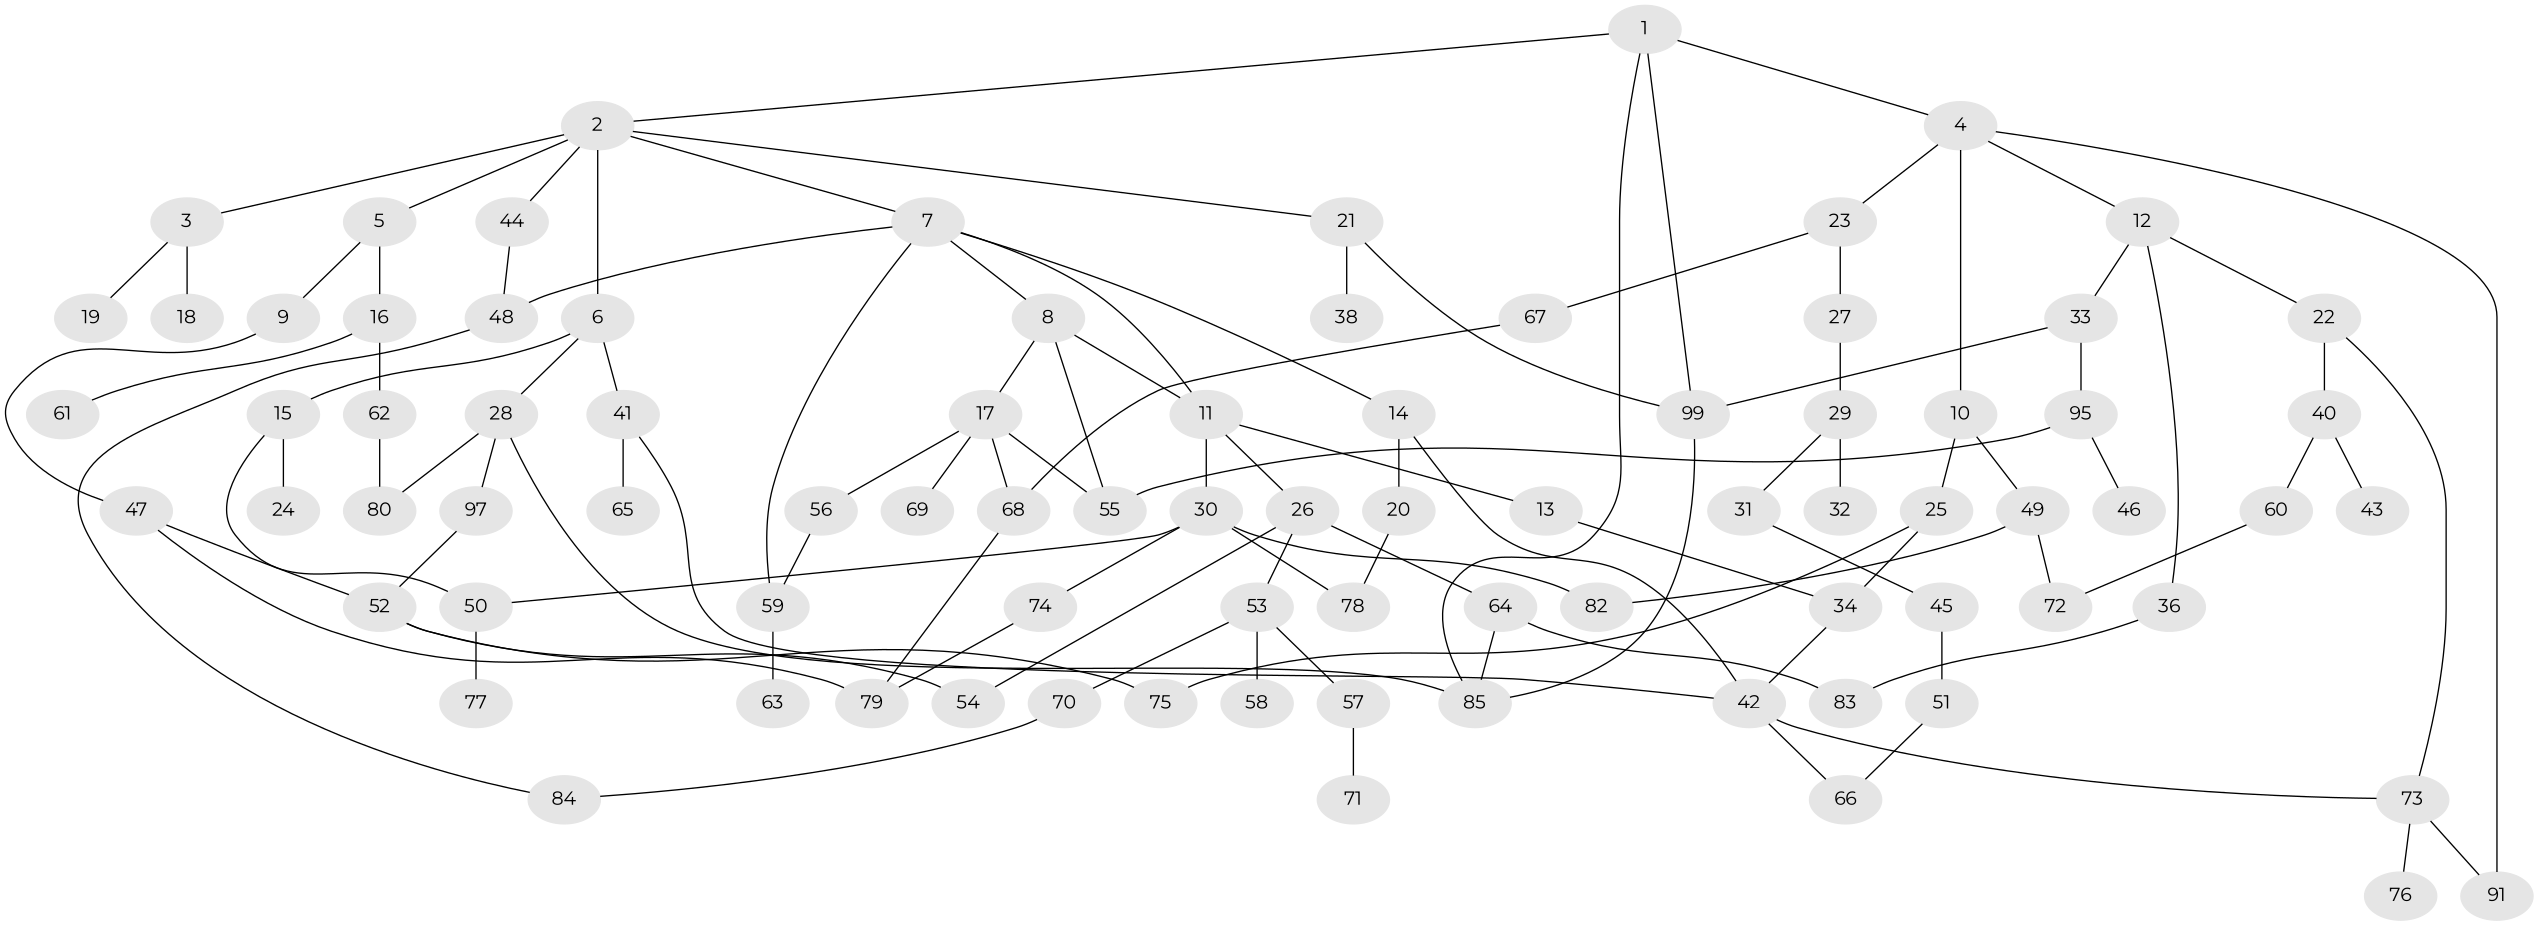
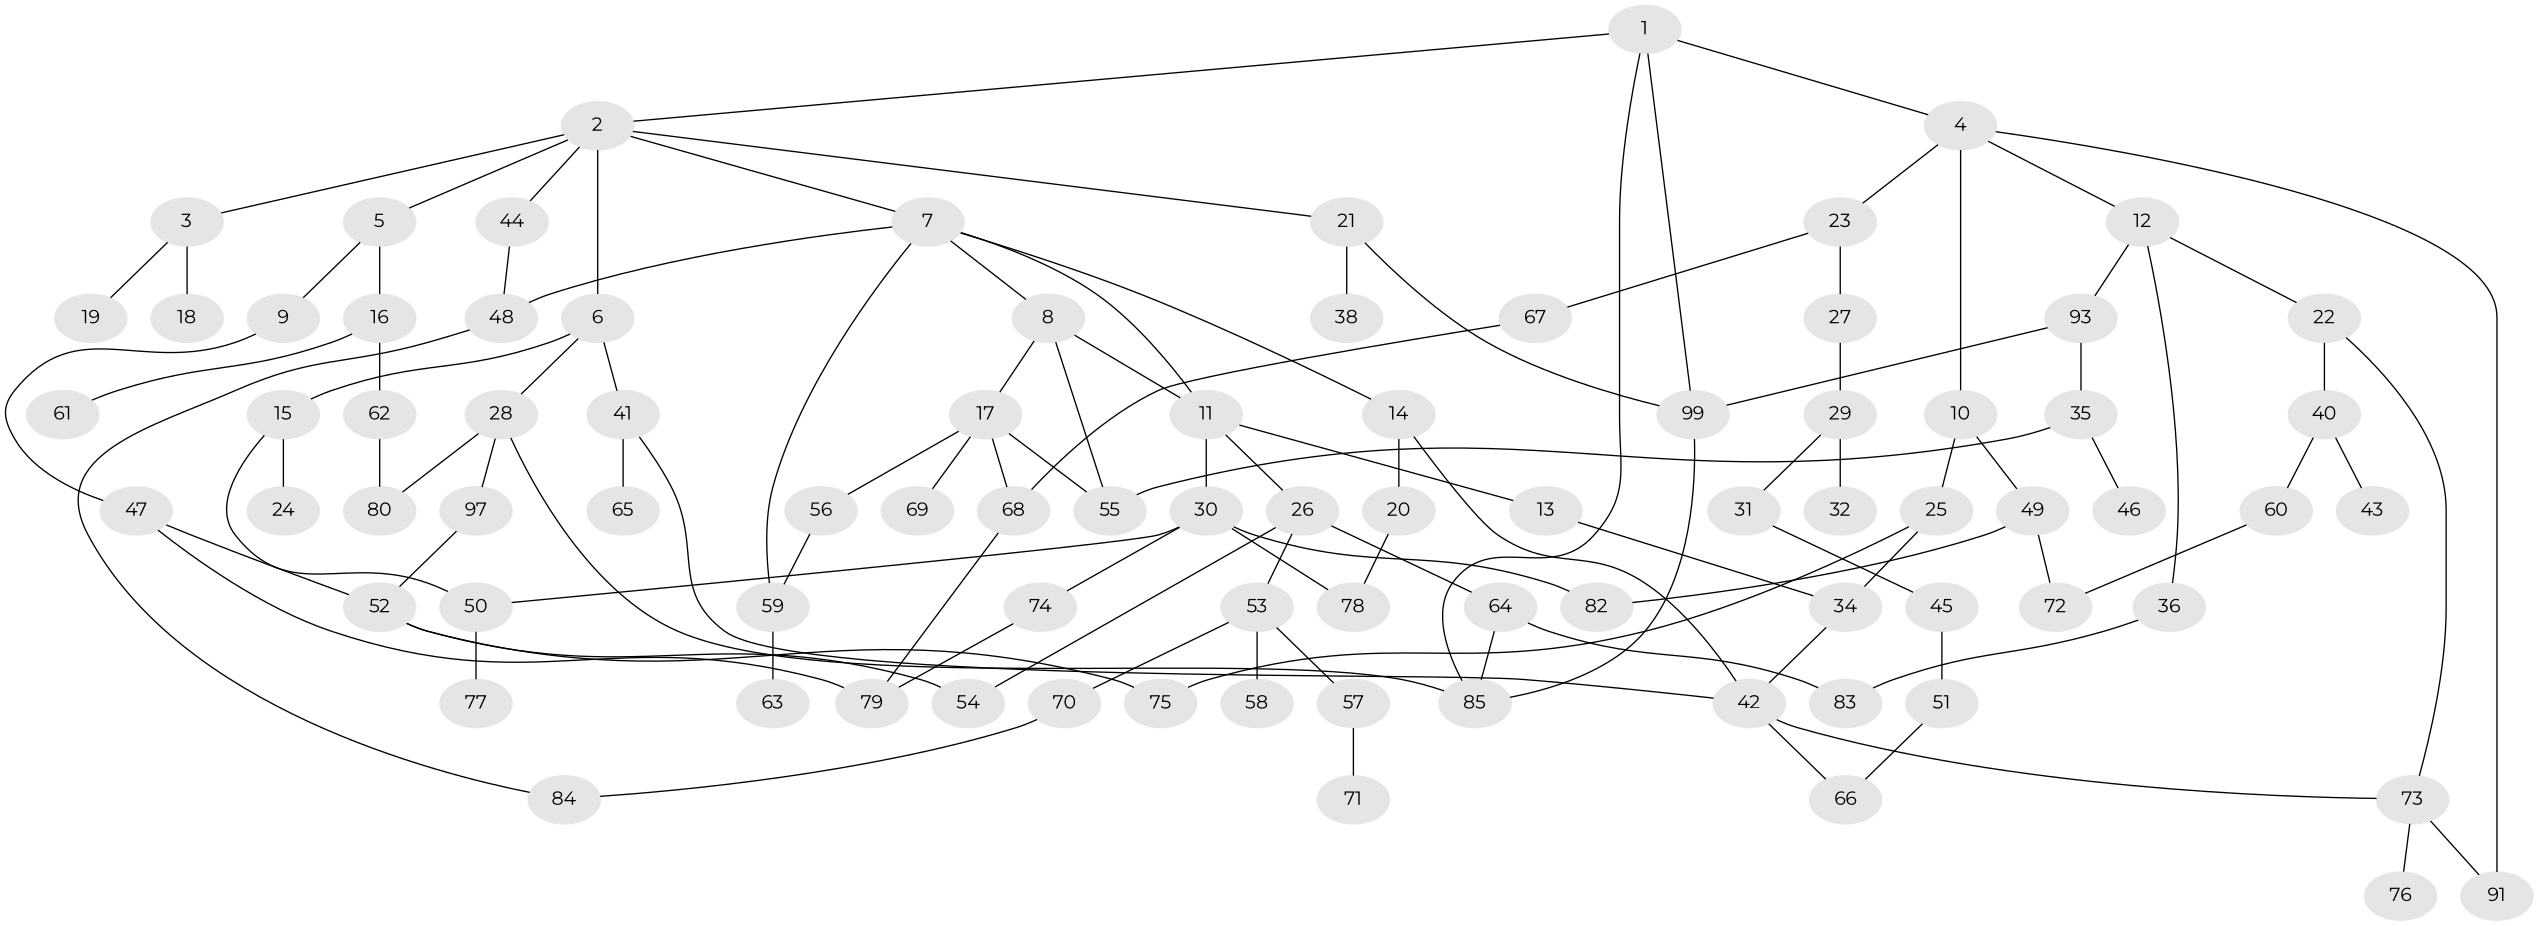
(2081, 318) -> (2081, 318)
(2081, 415) -> (2081, 415)
